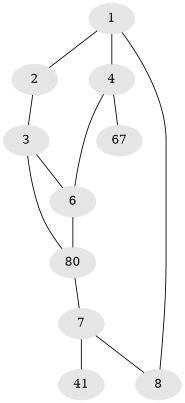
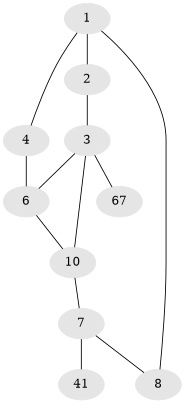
(116, 110) -> (103, 171)
(73, 263) -> (73, 263)
